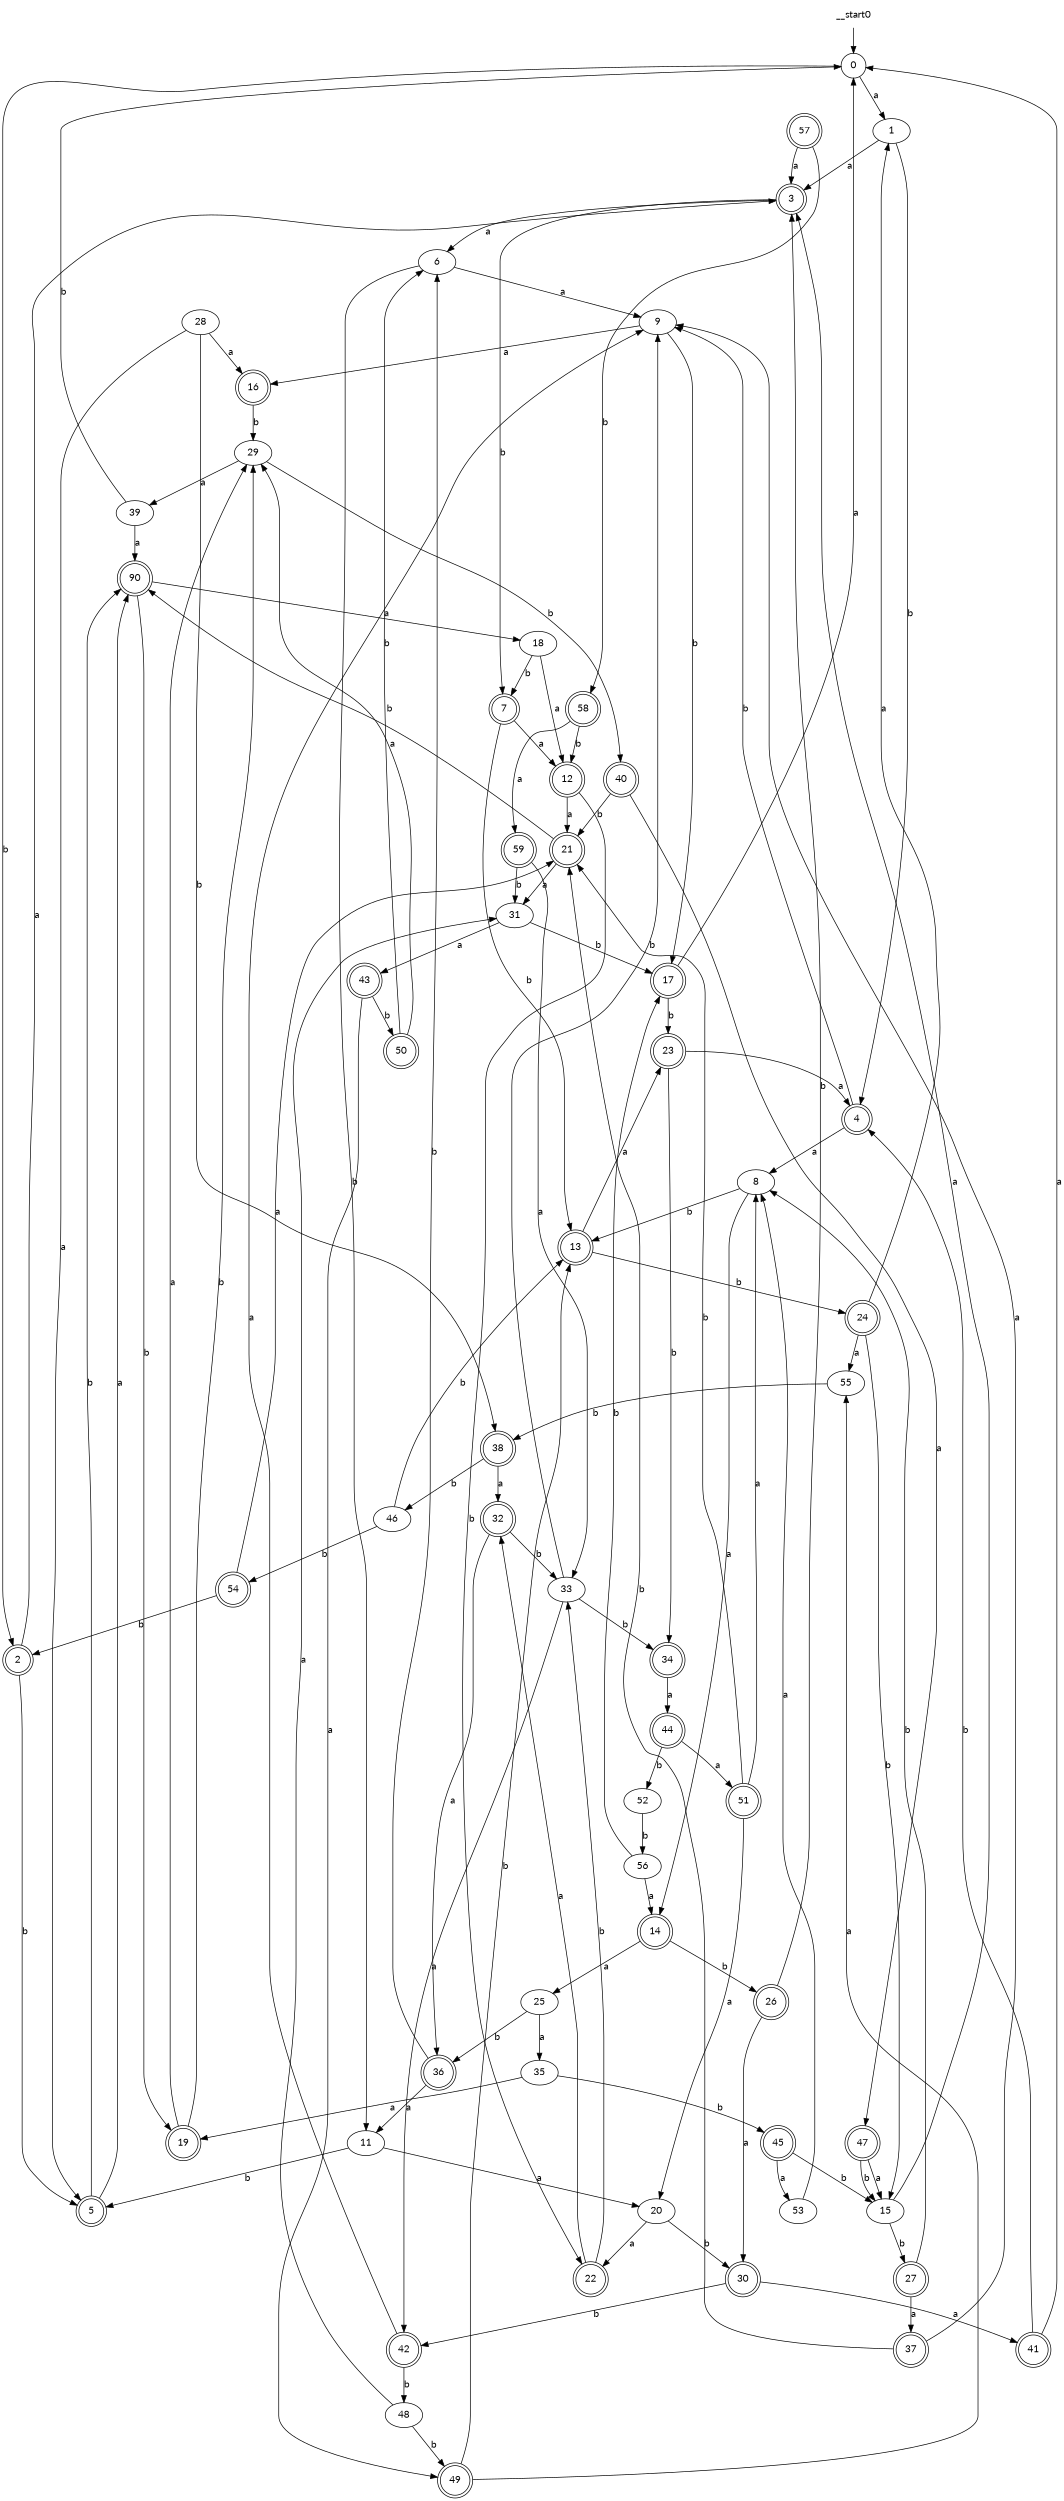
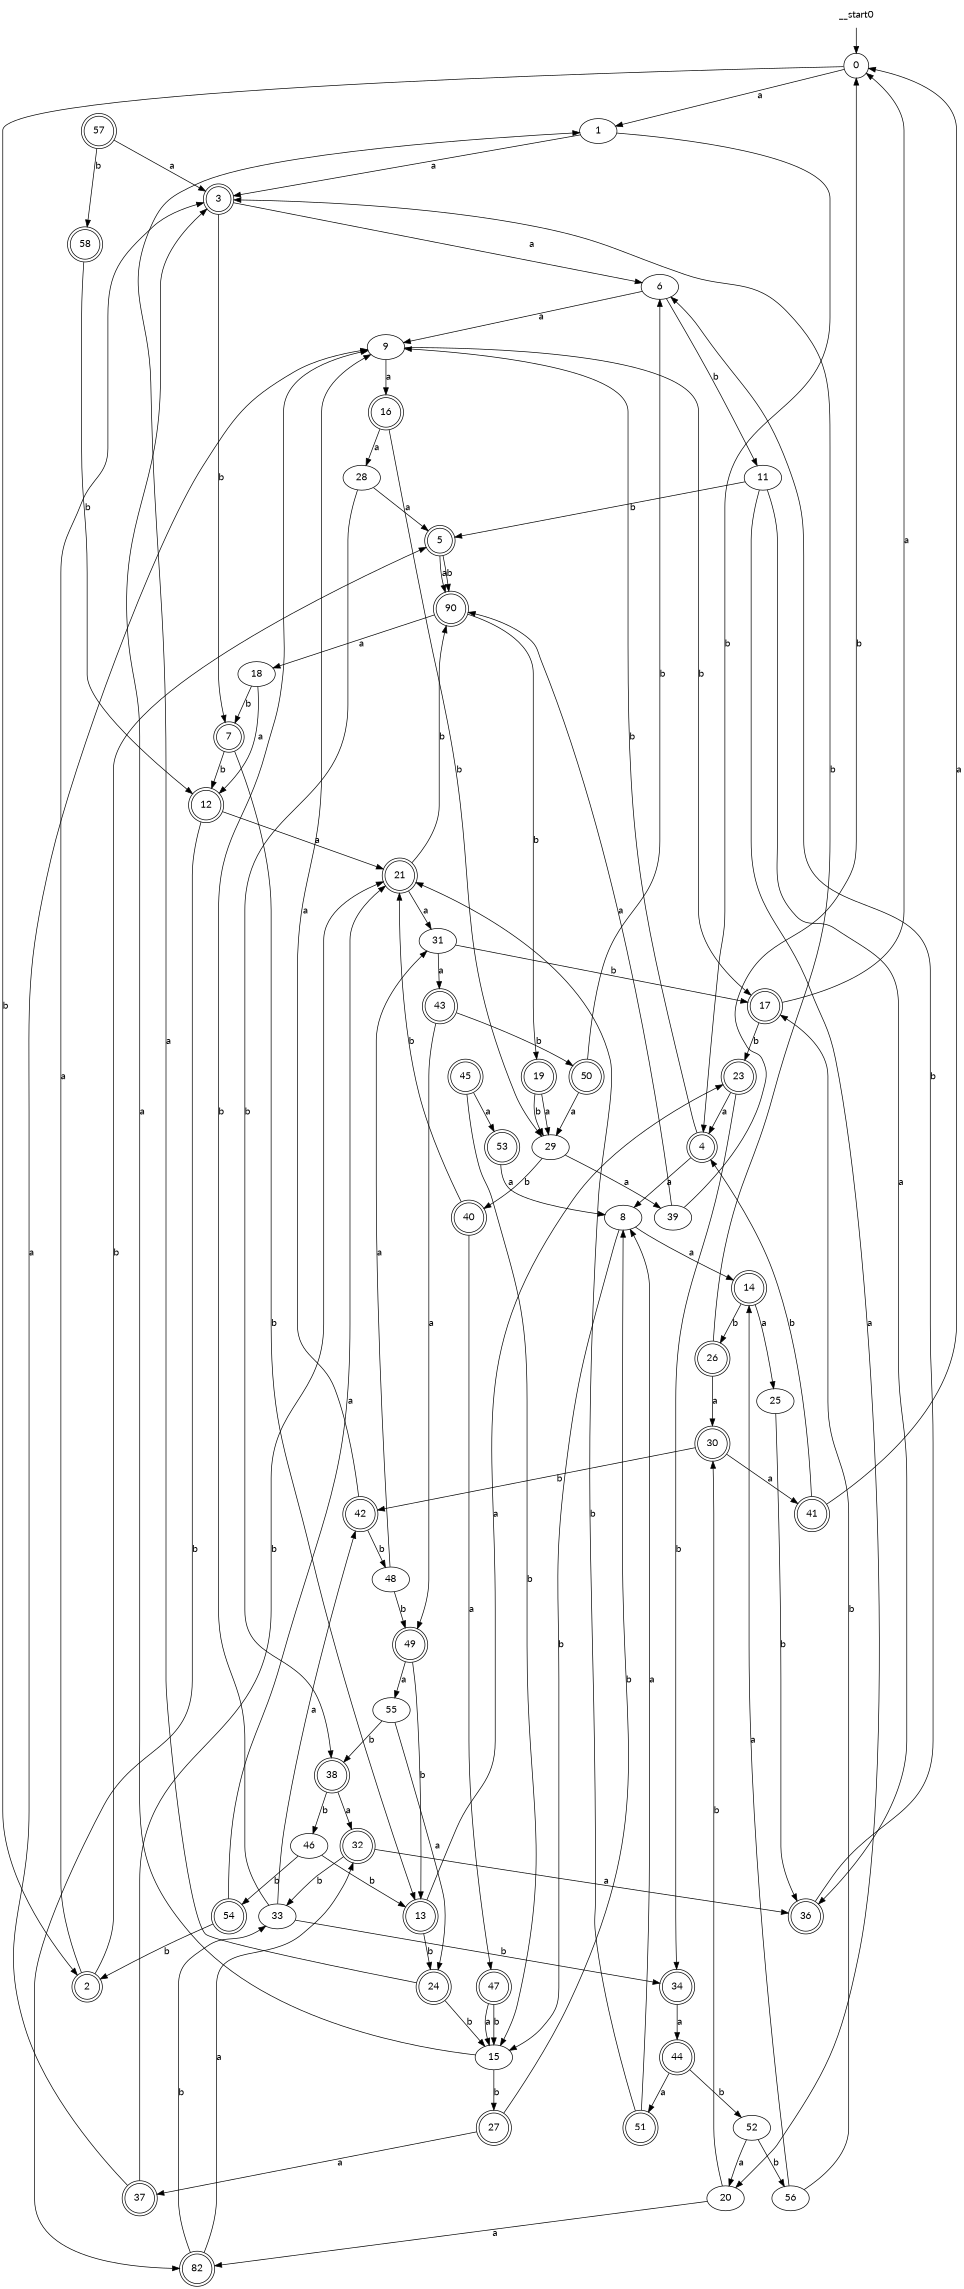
(223, 351) -> (374, 444)
(541, 744) -> (223, 770)
(519, 850) -> none
(666, 1215) -> (559, 1644)
(854, 1350) -> (429, 1841)
(721, 2009) -> (738, 2159)
(540, 2073) -> none
(401, 2109) -> (898, 1175)
(798, 2211) -> (502, 1147)
(591, 2279) -> (197, 2269)
